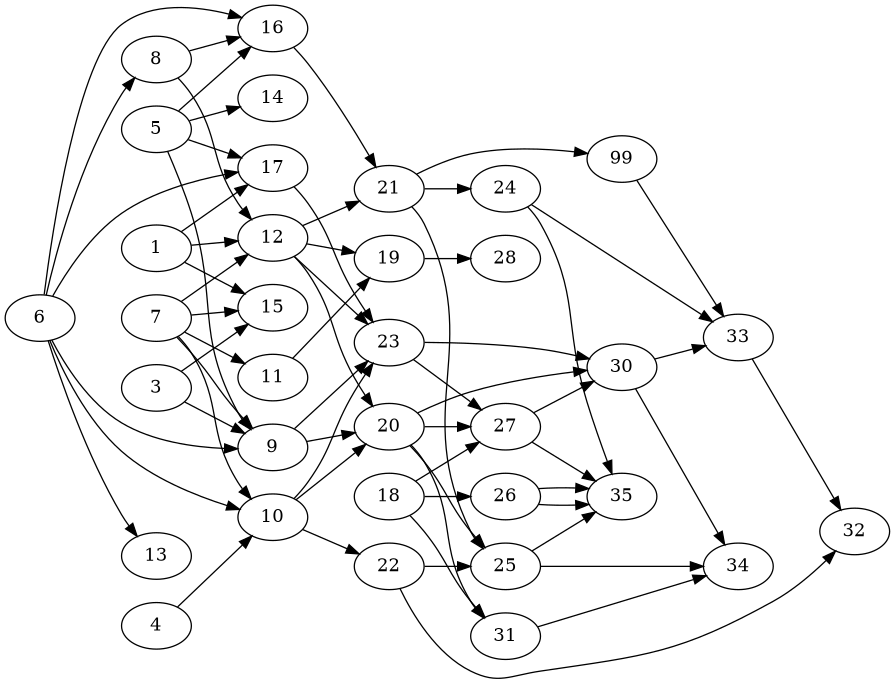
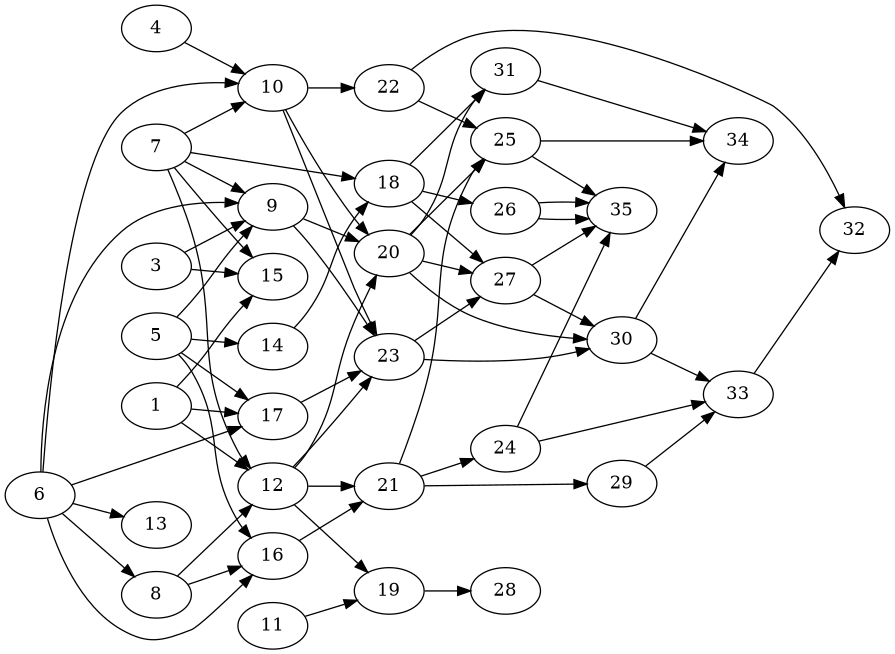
(622, 159) -> (622, 484)
none -> (325, 281)
(204, 342) -> (266, 164)
